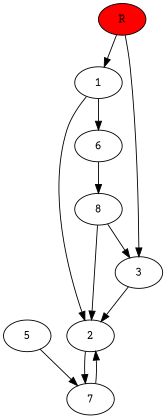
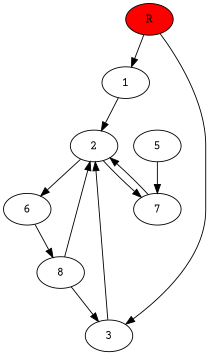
(98, 110) -> (64, 175)
